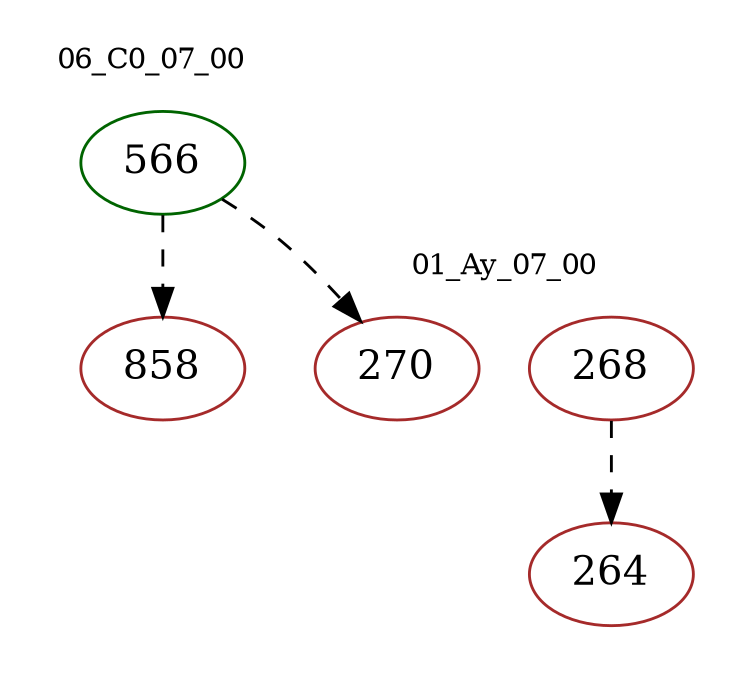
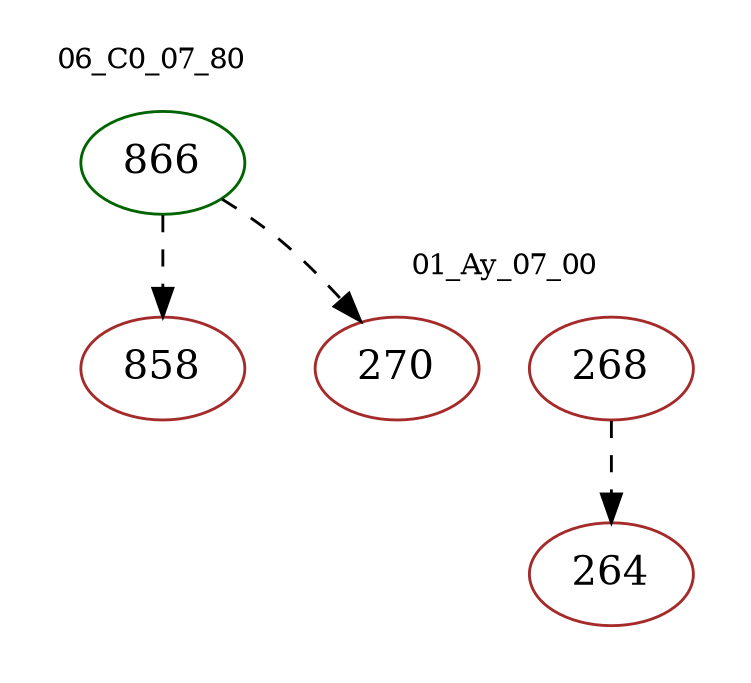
(151, 61) -> (151, 61)
(163, 163) -> (163, 163)
